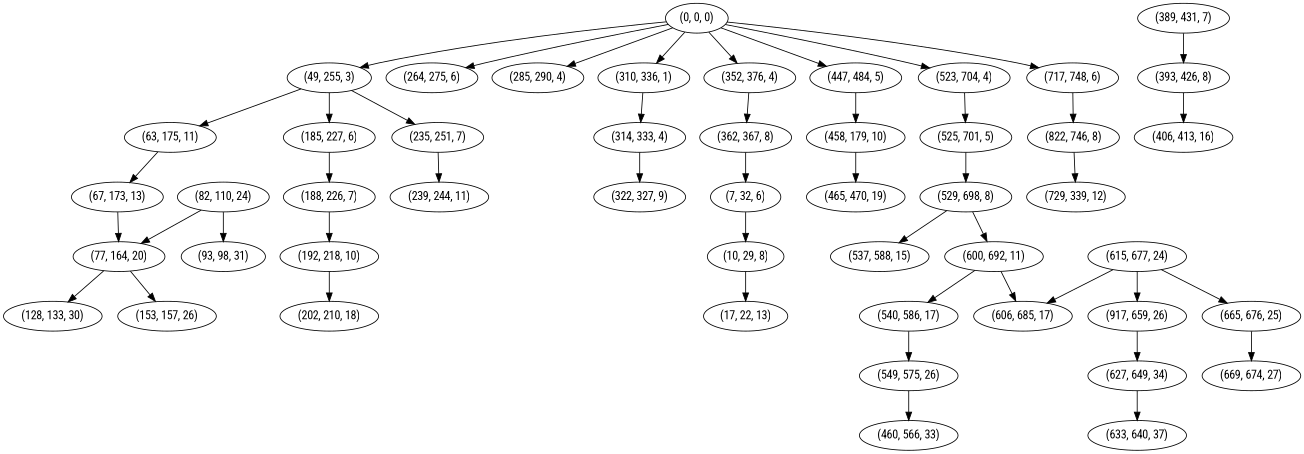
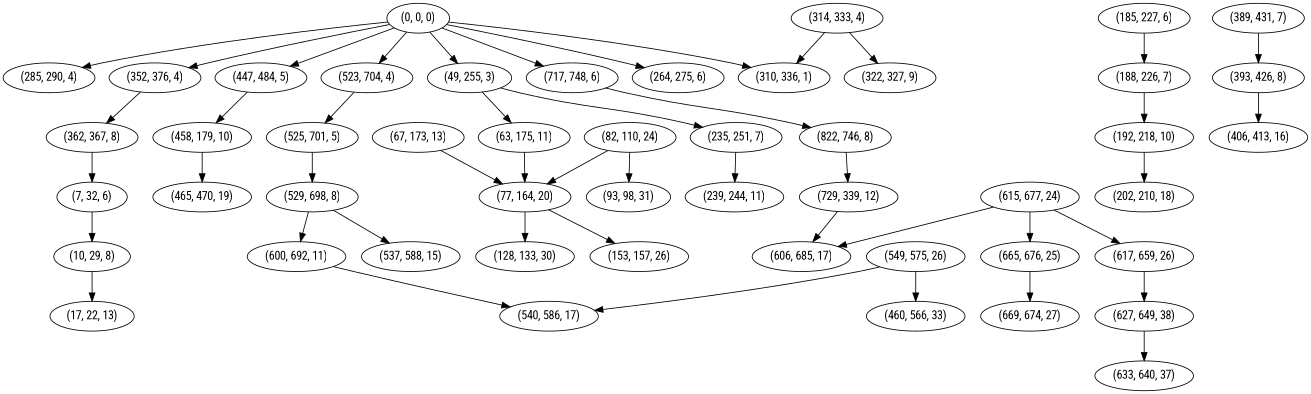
(329, 104) -> none
(642, 104) -> (813, 45)
(147, 164) -> (525, 163)
(1007, 283) -> (828, 223)
(1137, 316) -> (1144, 257)
(909, 342) -> (742, 291)
(1137, 376) -> (1144, 316)
